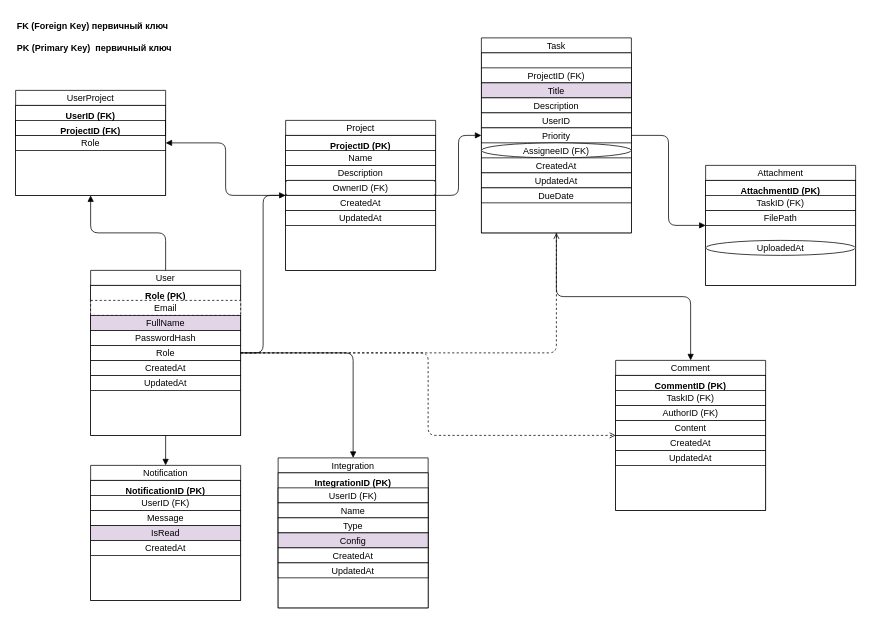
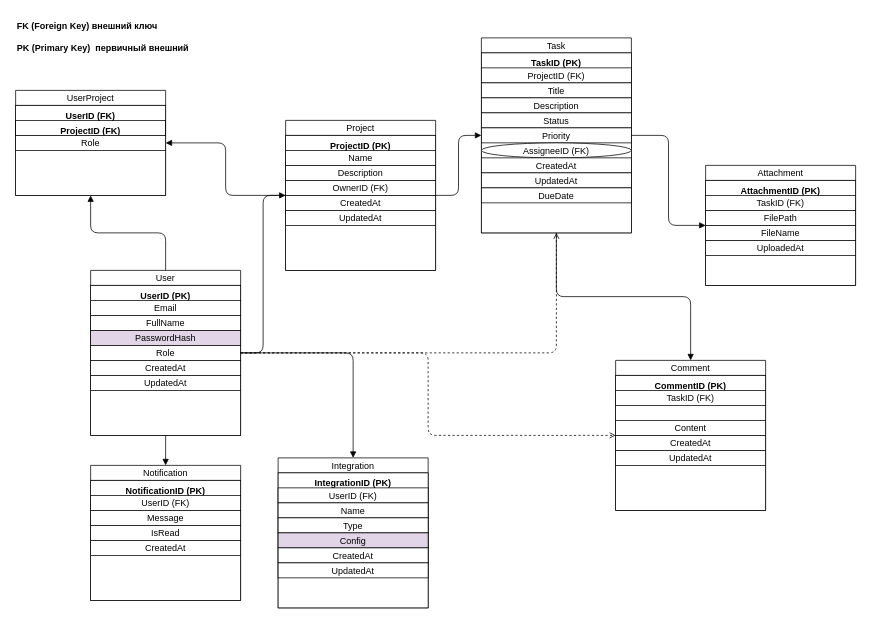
(89, 26) -> (84, 26)
(92, 49) -> (99, 49)
none -> (556, 60)
(556, 90) -> (556, 90)
(556, 121) -> (556, 121)
(360, 188) -> (360, 188)
none -> (780, 233)
(780, 248) -> (780, 248)
(165, 296) -> (165, 296)
(165, 308) -> (165, 308)
(165, 323) -> (165, 323)
(165, 338) -> (165, 338)
(690, 413) -> none
(165, 533) -> (165, 533)
